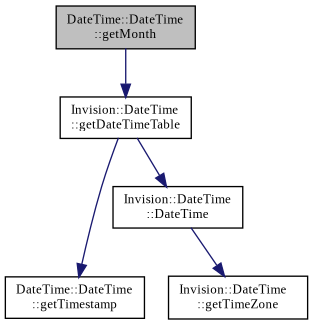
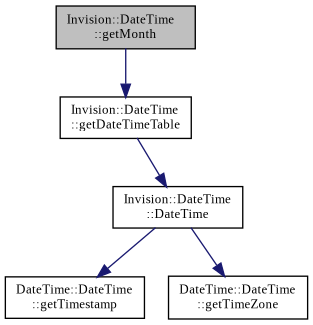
(126, 27) -> (126, 27)
(98, 200) -> (132, 248)
(238, 298) -> (238, 298)
